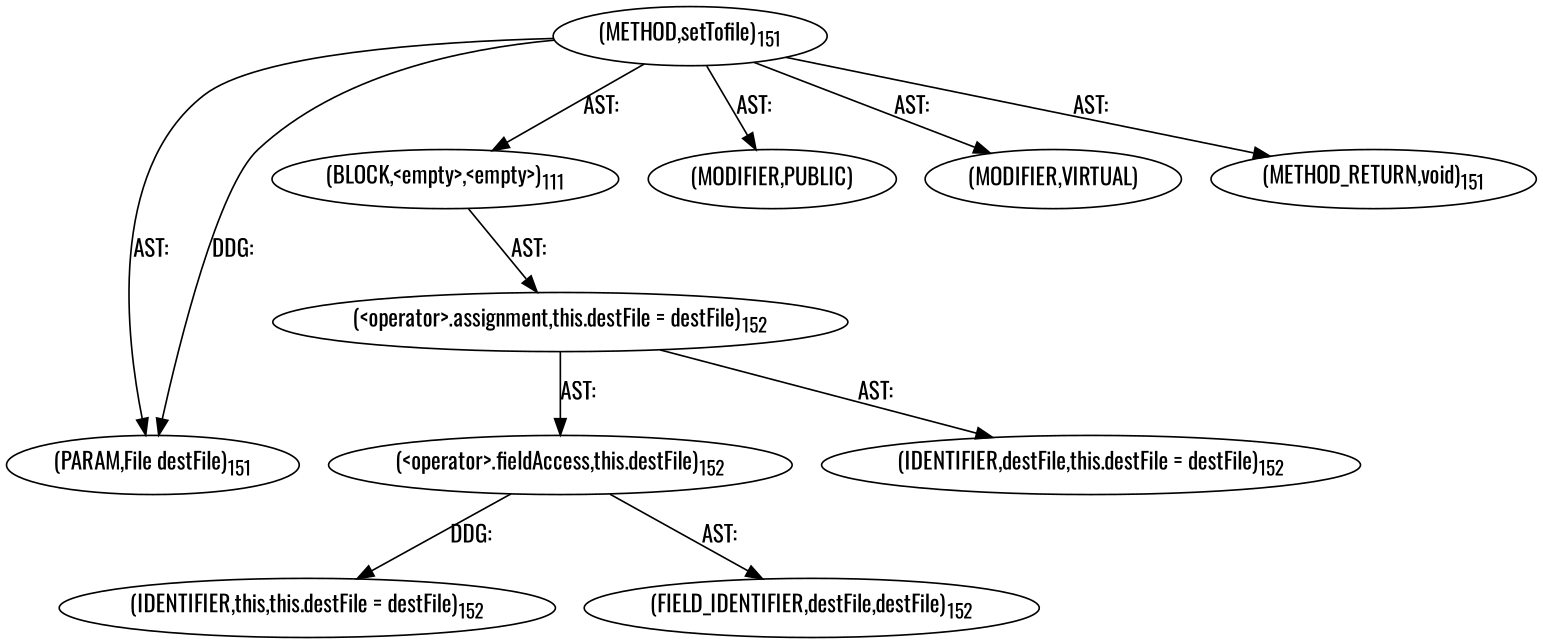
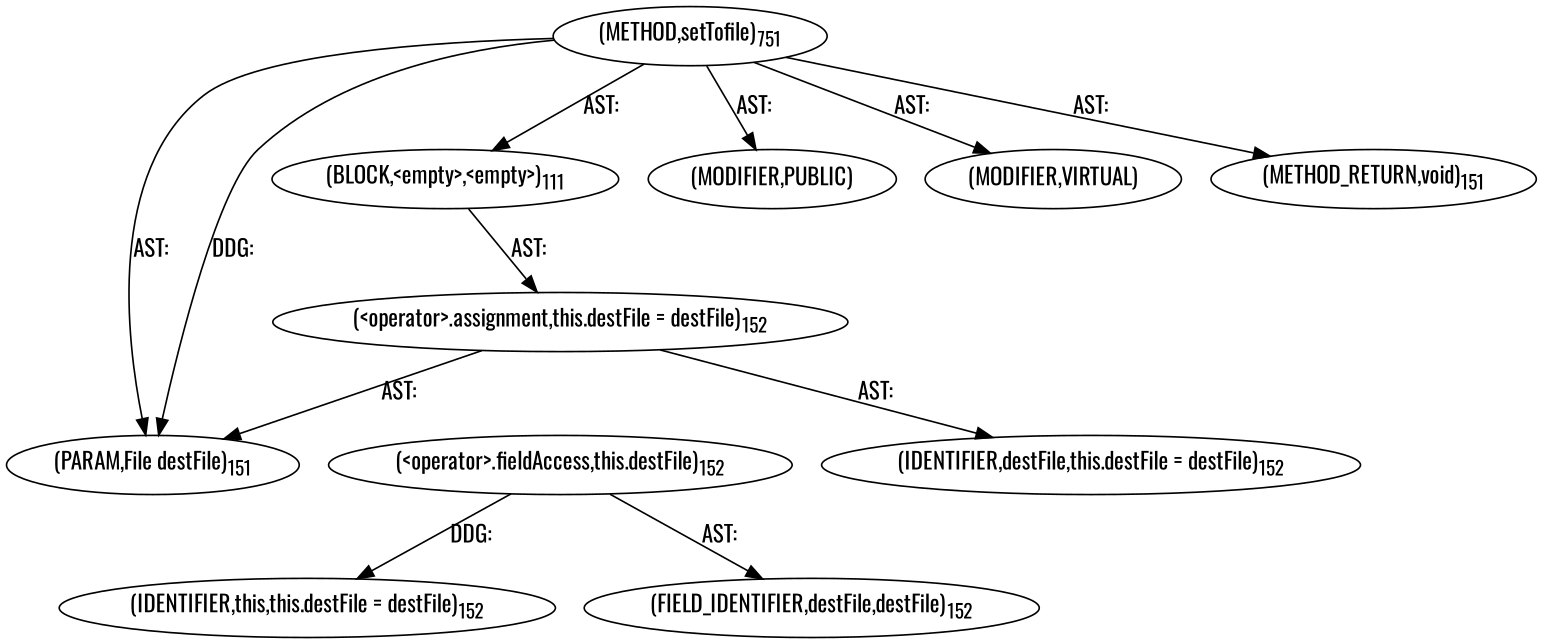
(770, 34) -> (770, 34)
(560, 385) -> (361, 392)
